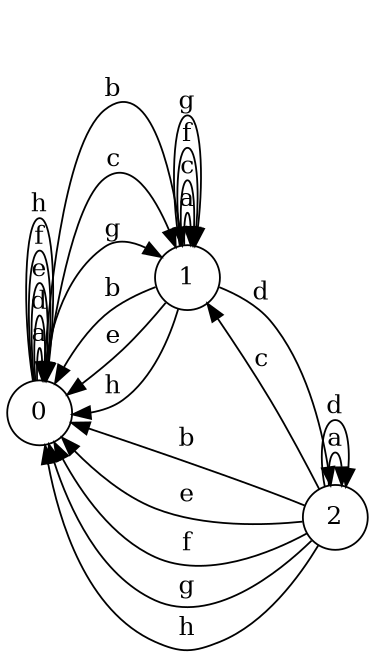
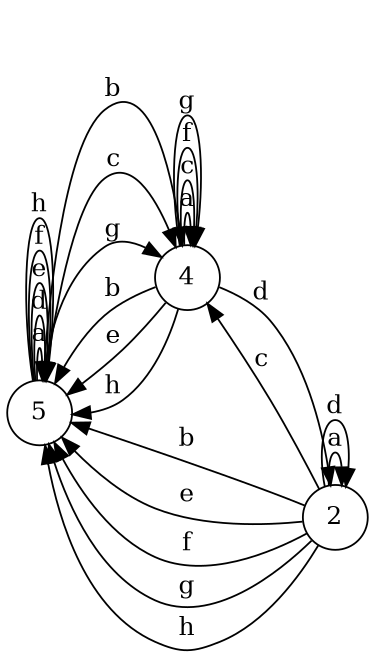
(187, 278) -> (187, 278)
(40, 413) -> (40, 413)
